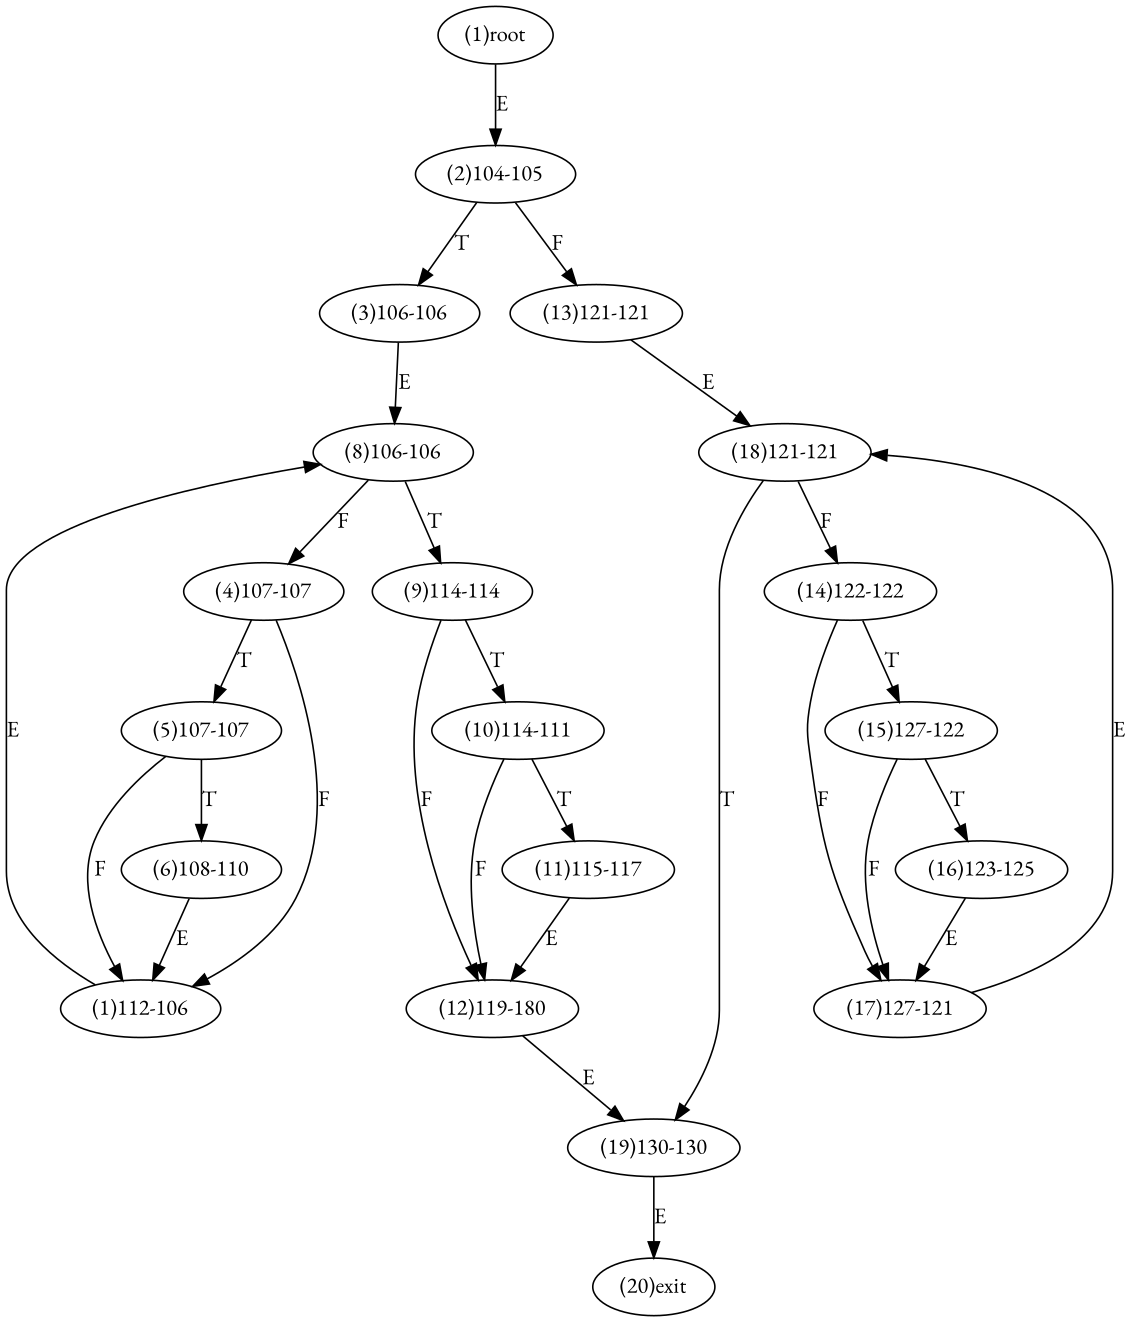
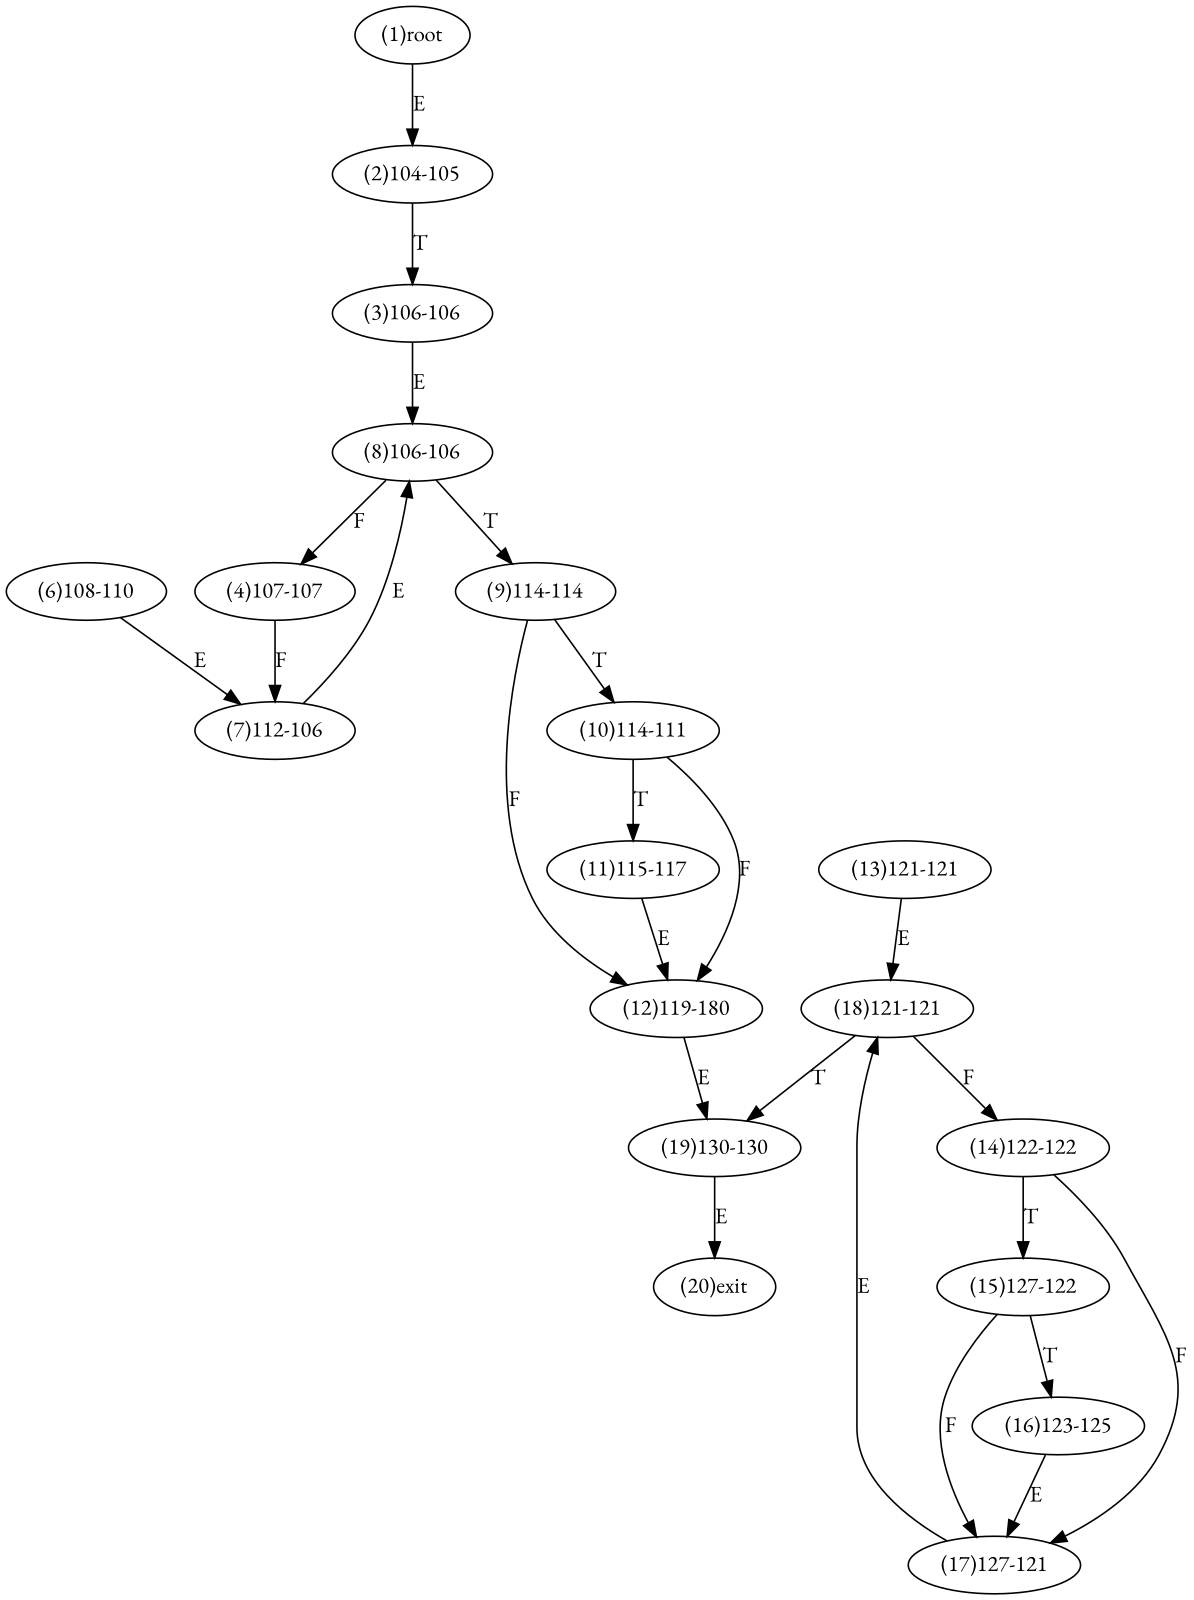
(541, 237) -> none
(201, 731) -> none
(141, 1009) -> (275, 731)
